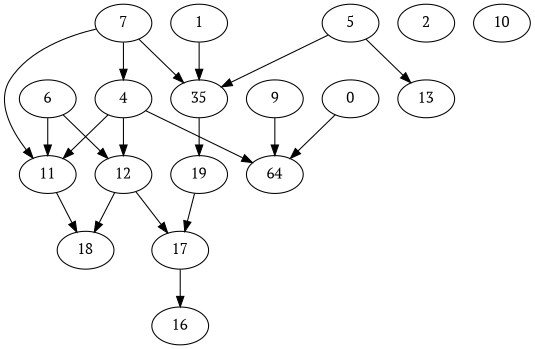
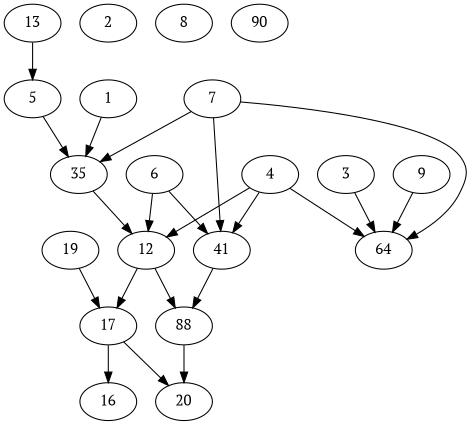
none -> (184, 23)
(502, 23) -> (260, 23)
(123, 56) -> (403, 128)
(385, 57) -> (33, 56)
(351, 99) -> (346, 175)
(199, 130) -> (109, 208)
(48, 175) -> (222, 250)
(86, 250) -> (184, 326)
none -> (184, 402)
